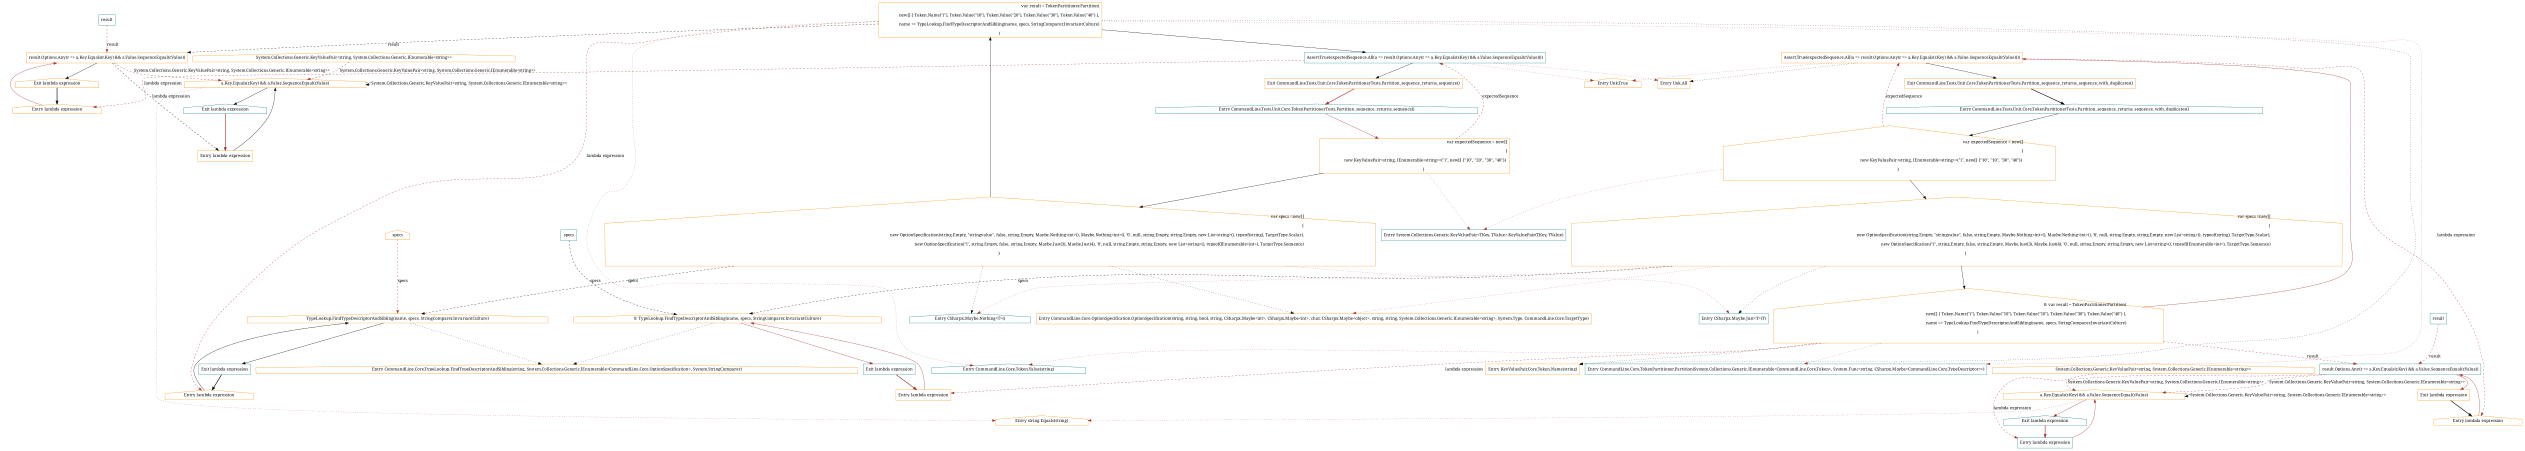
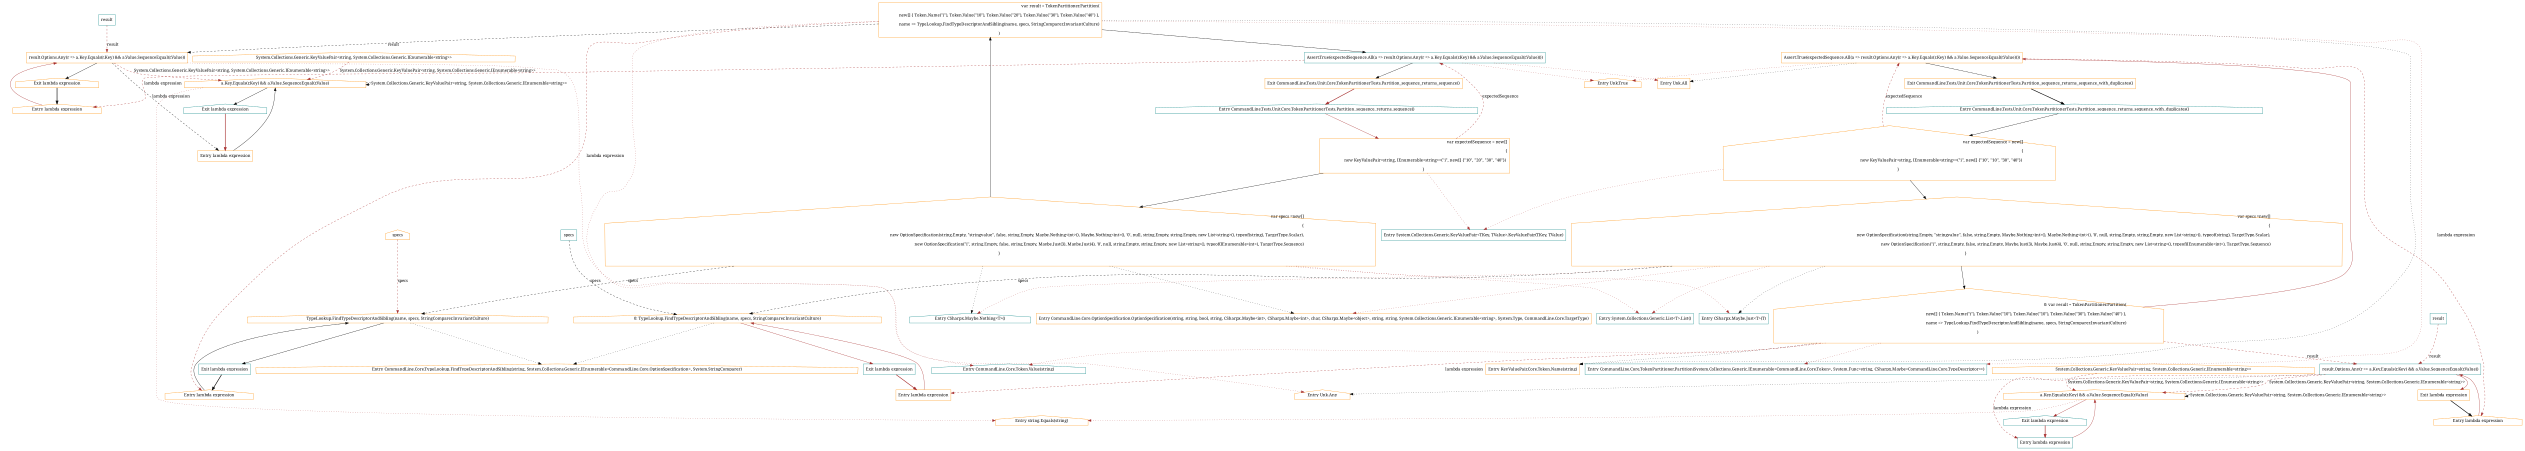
none -> (1645, 319)
none -> (1322, 395)
